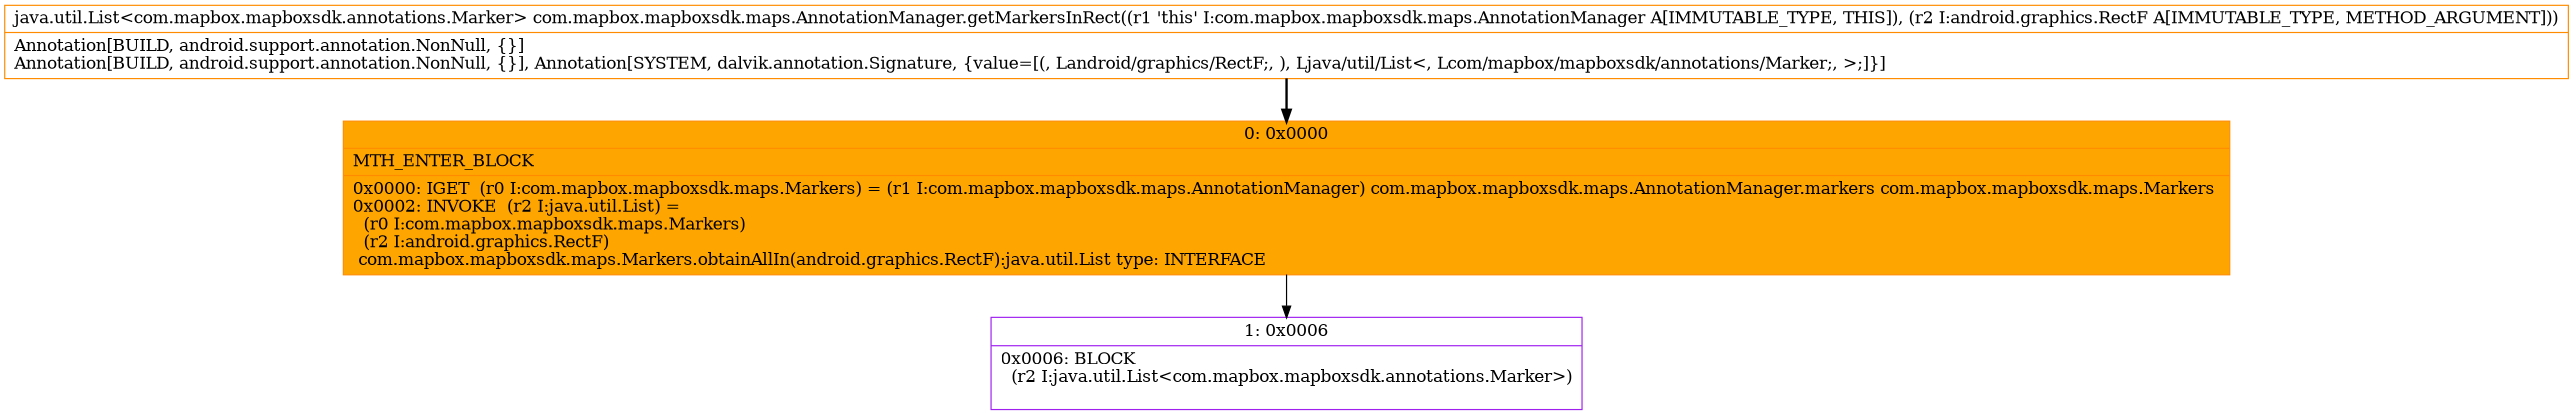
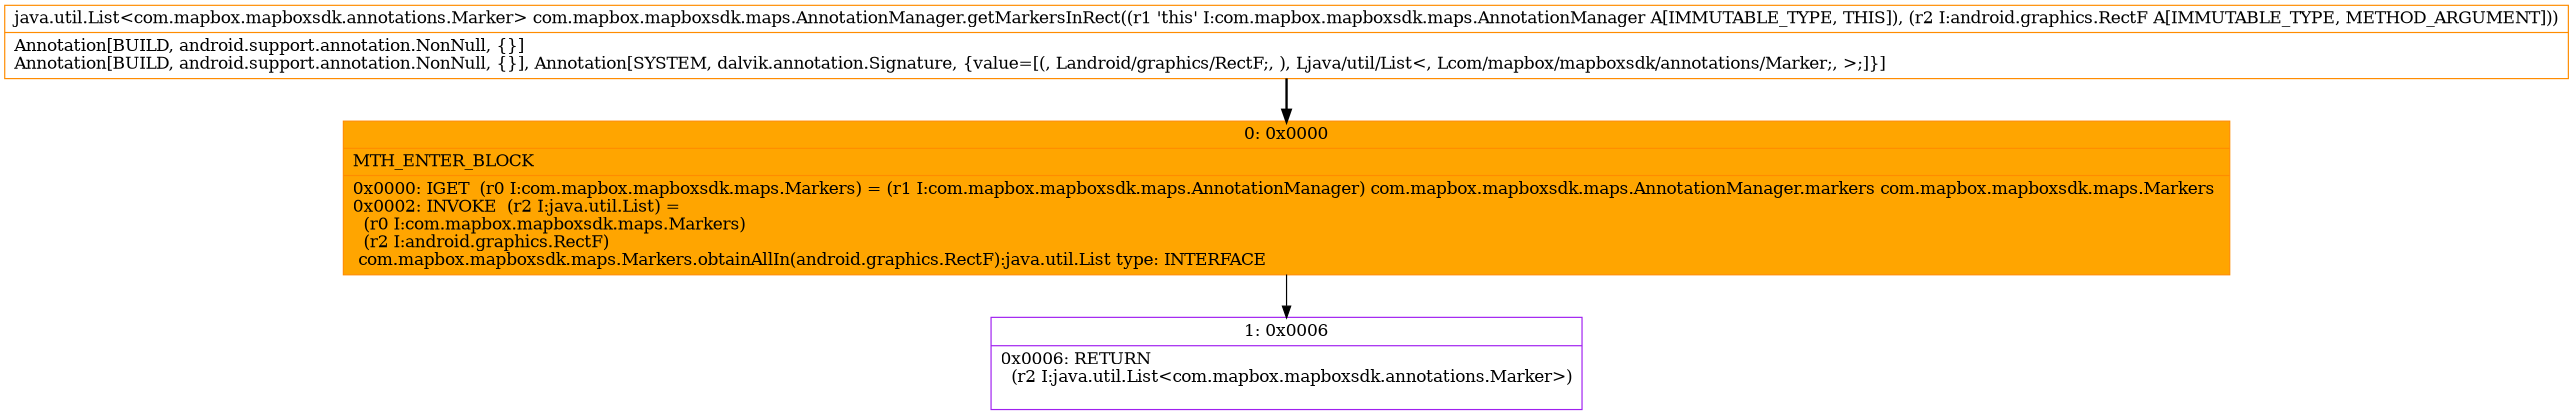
(1074, 359) -> (1081, 359)
